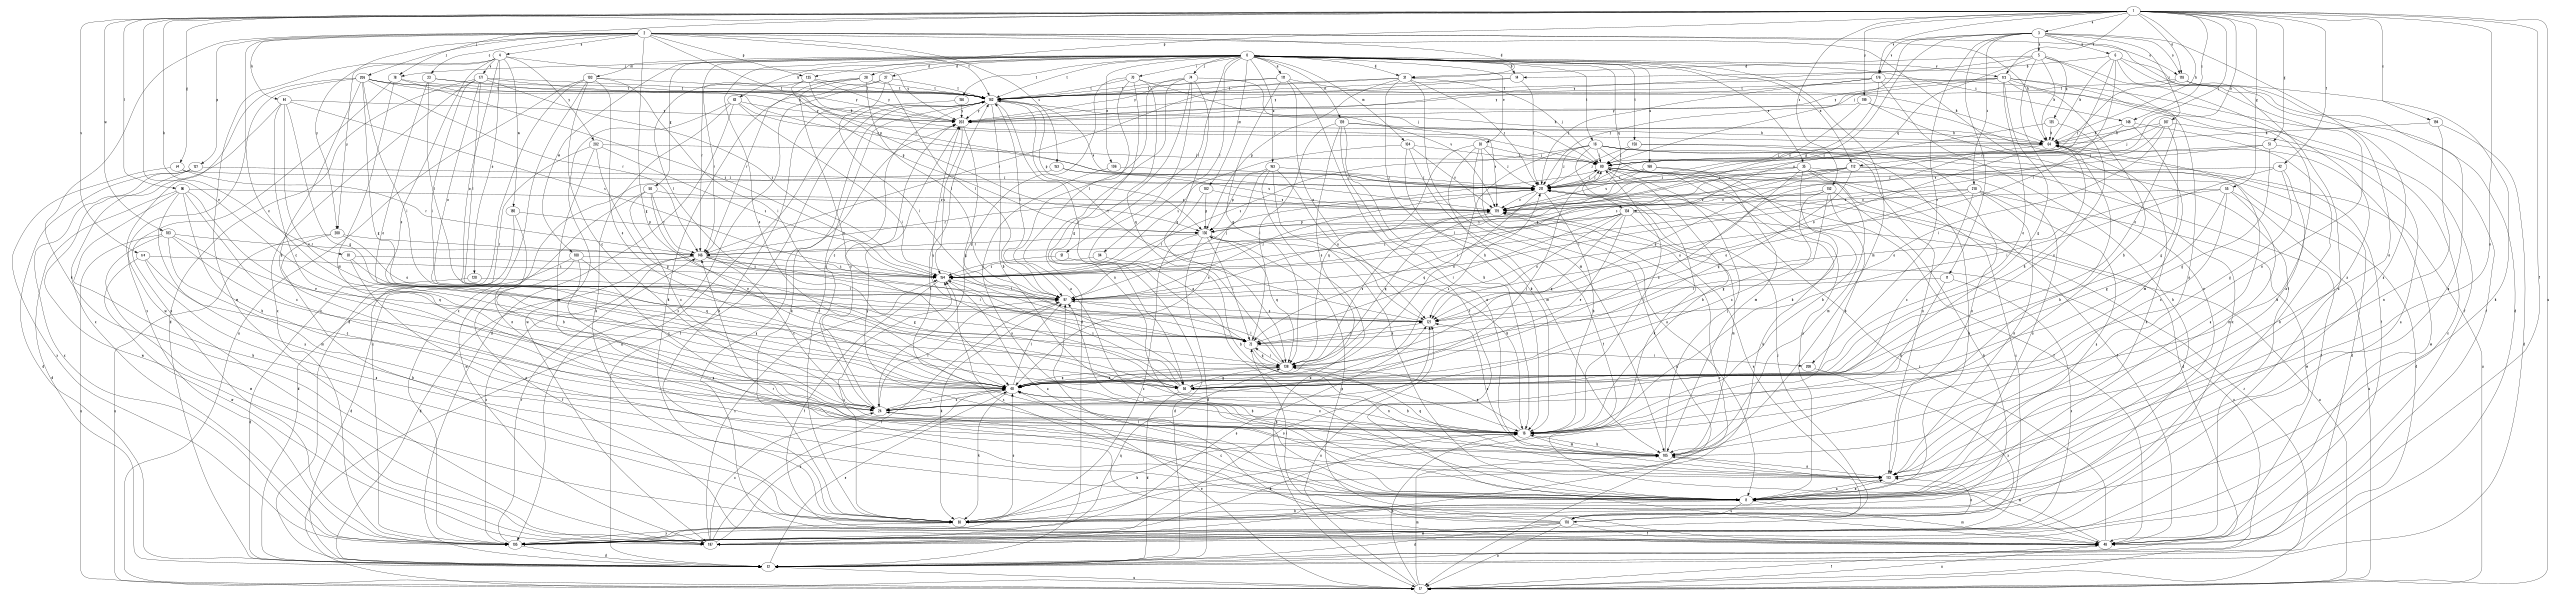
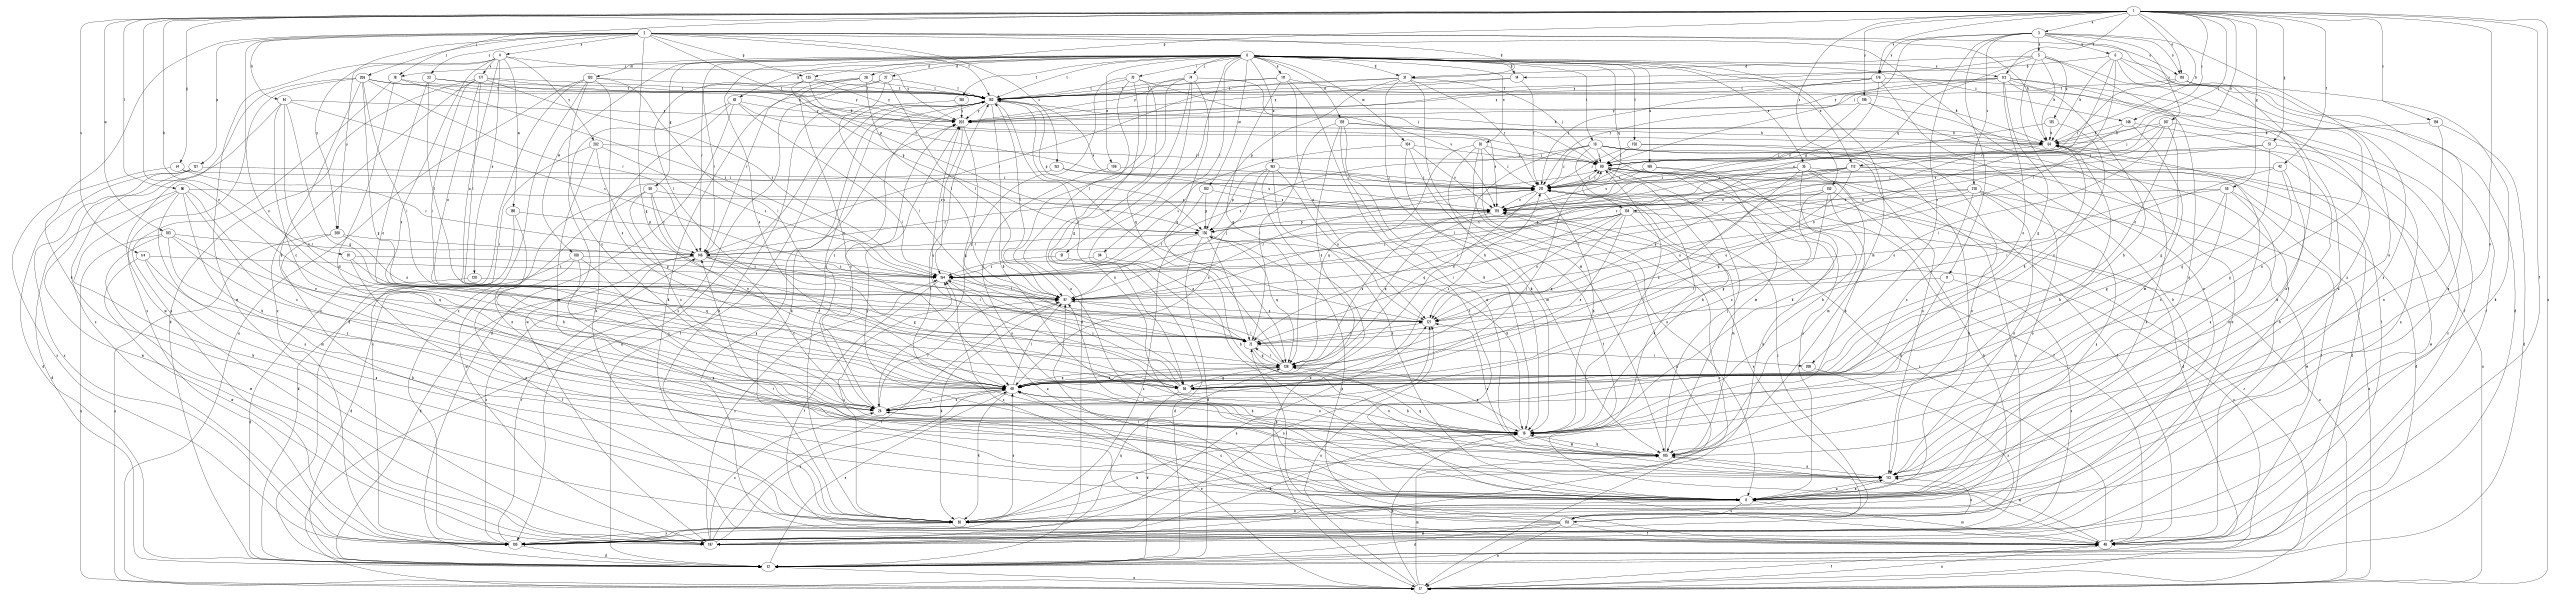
(918, 142) -> none
(1546, 212) -> none
